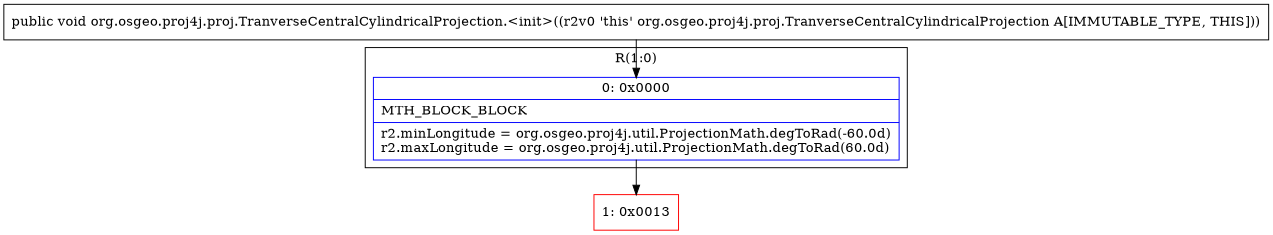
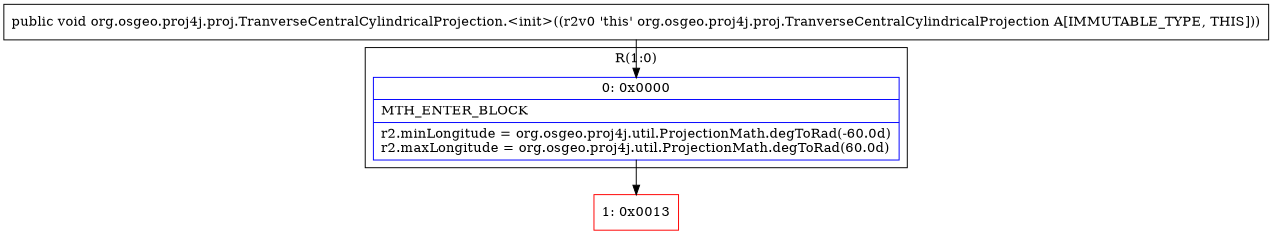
(455, 111) -> (455, 111)
